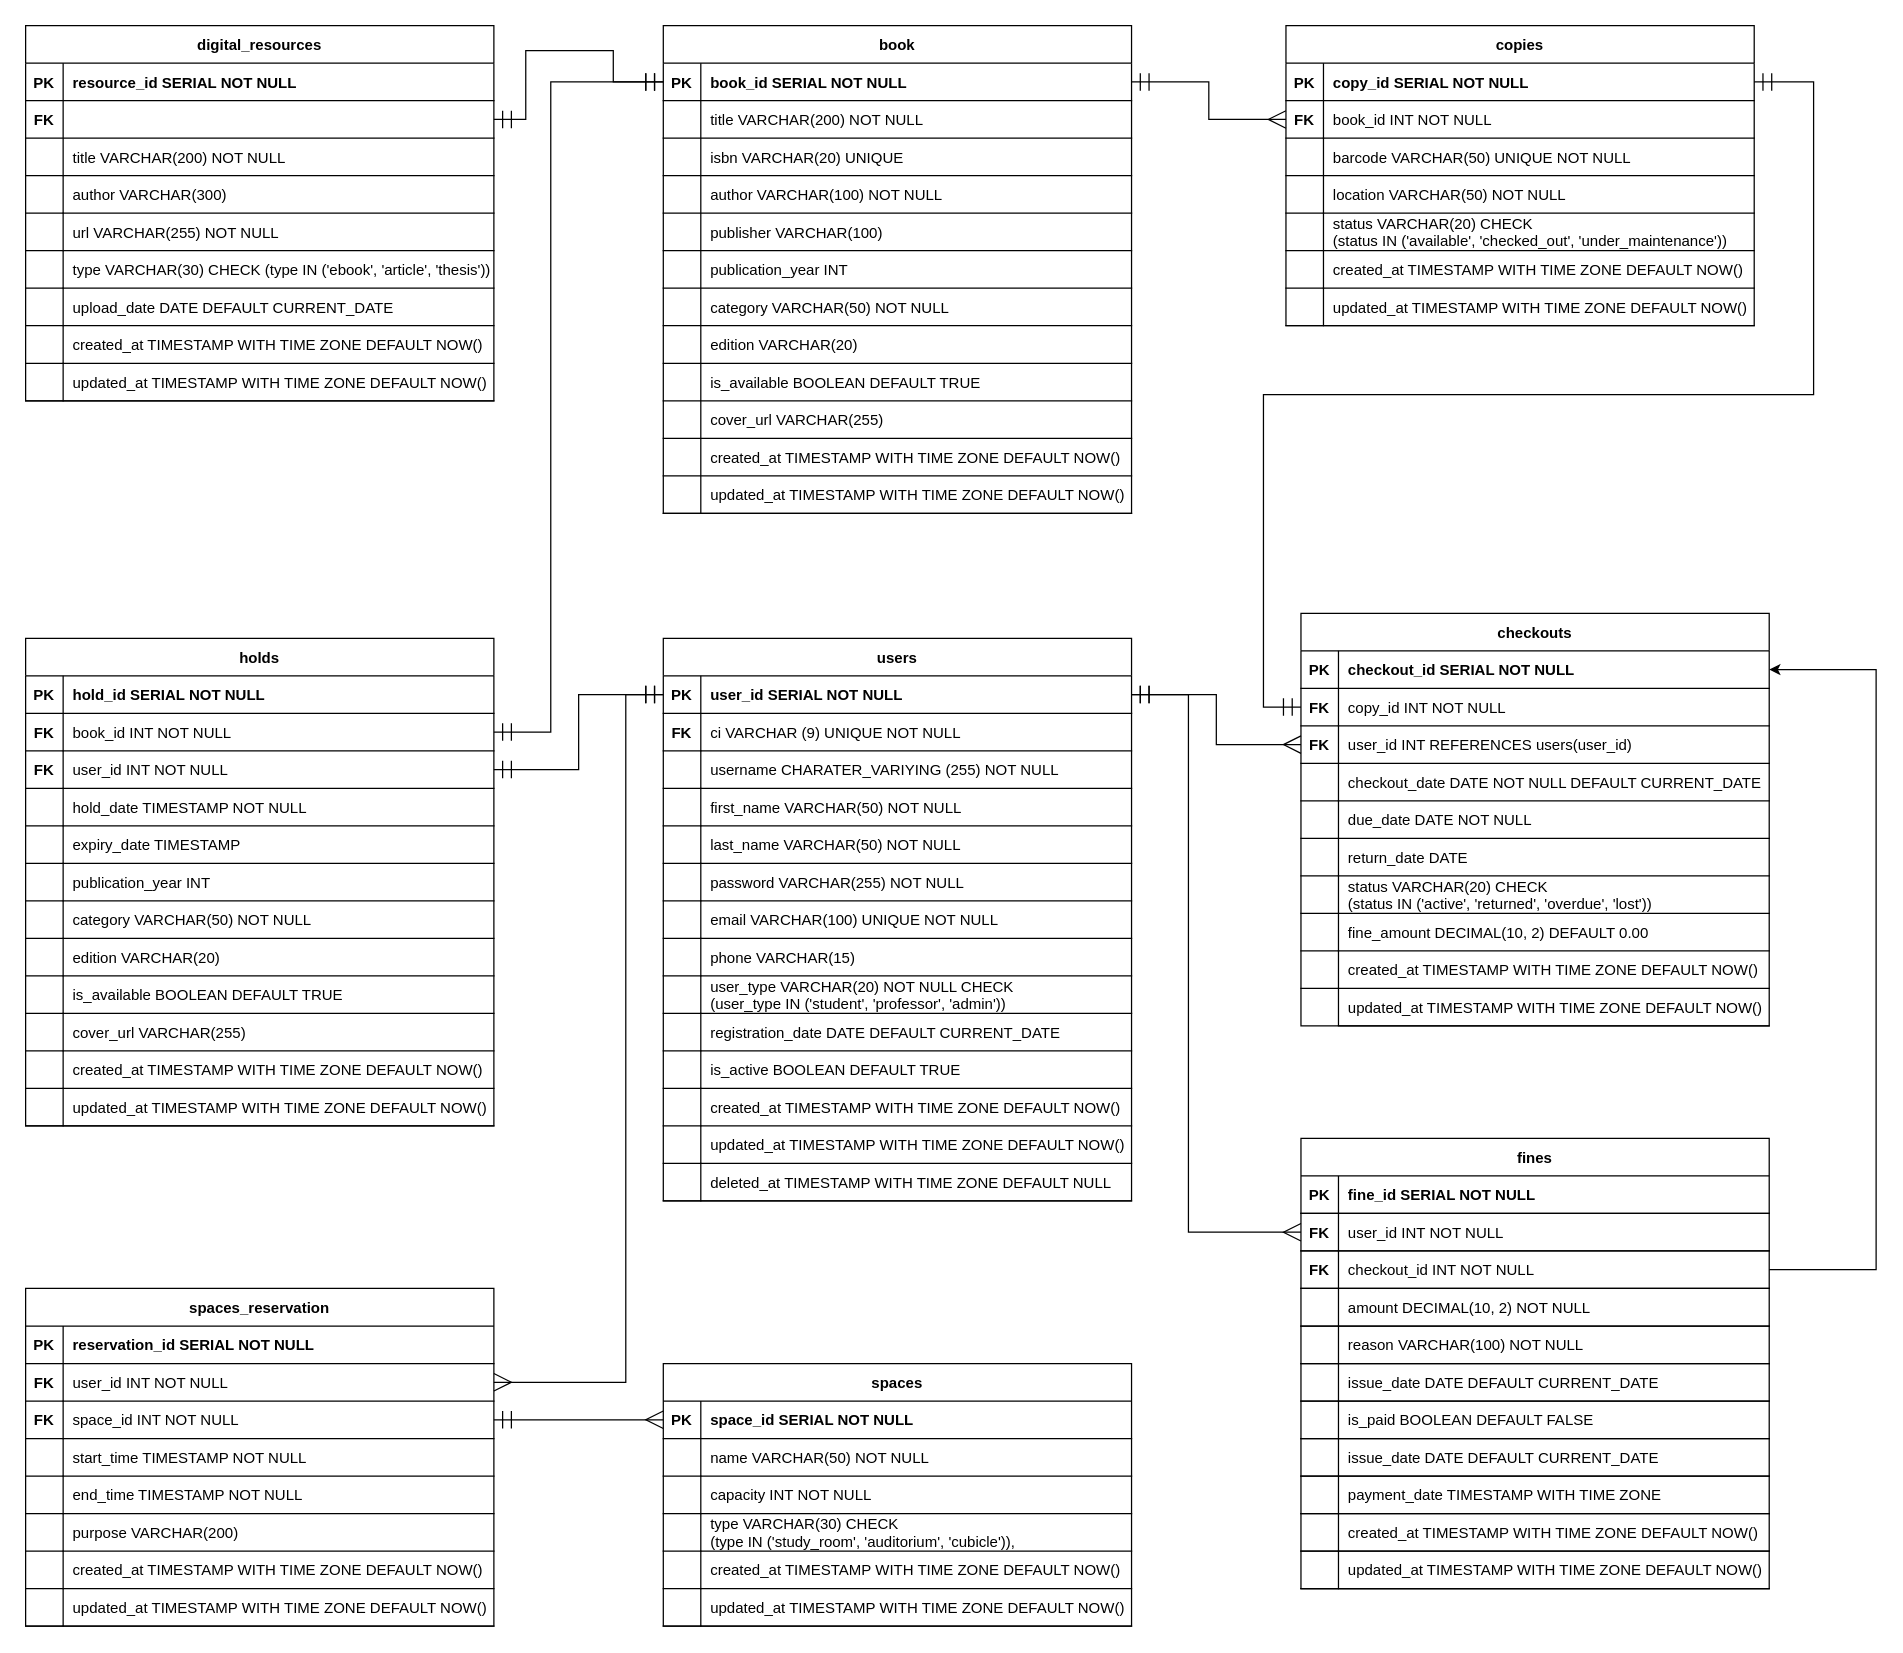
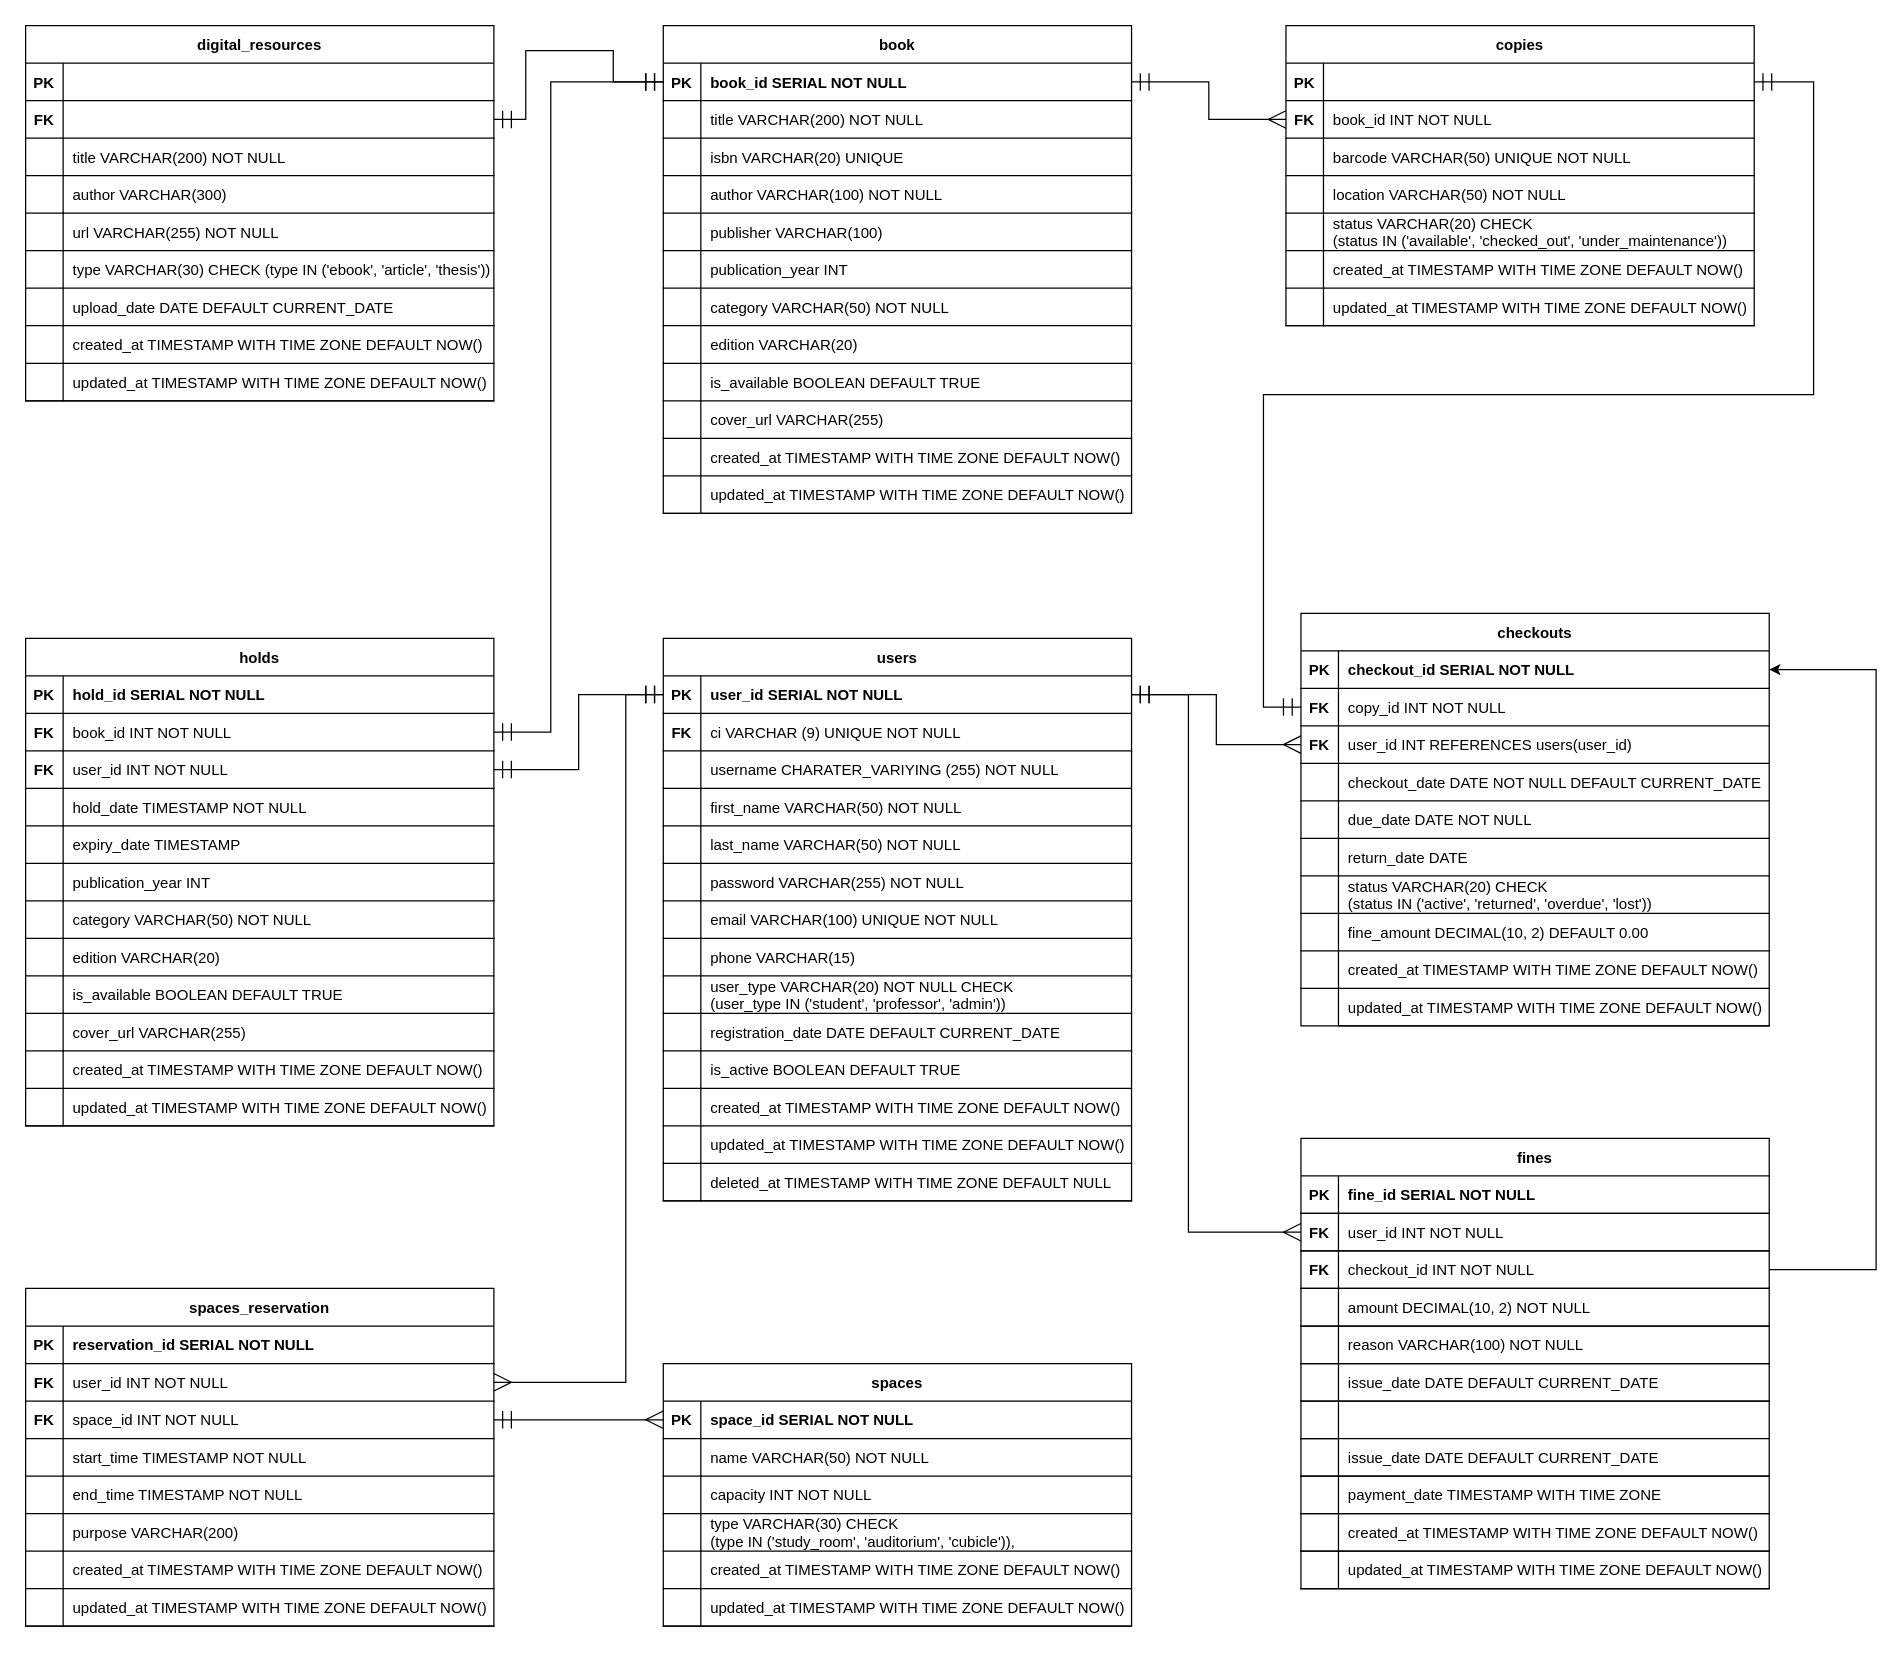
(278, 82) -> none
(1538, 82) -> none
(1553, 1419) -> none
